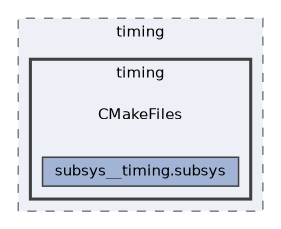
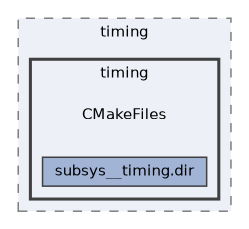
(141, 172) -> (125, 172)
